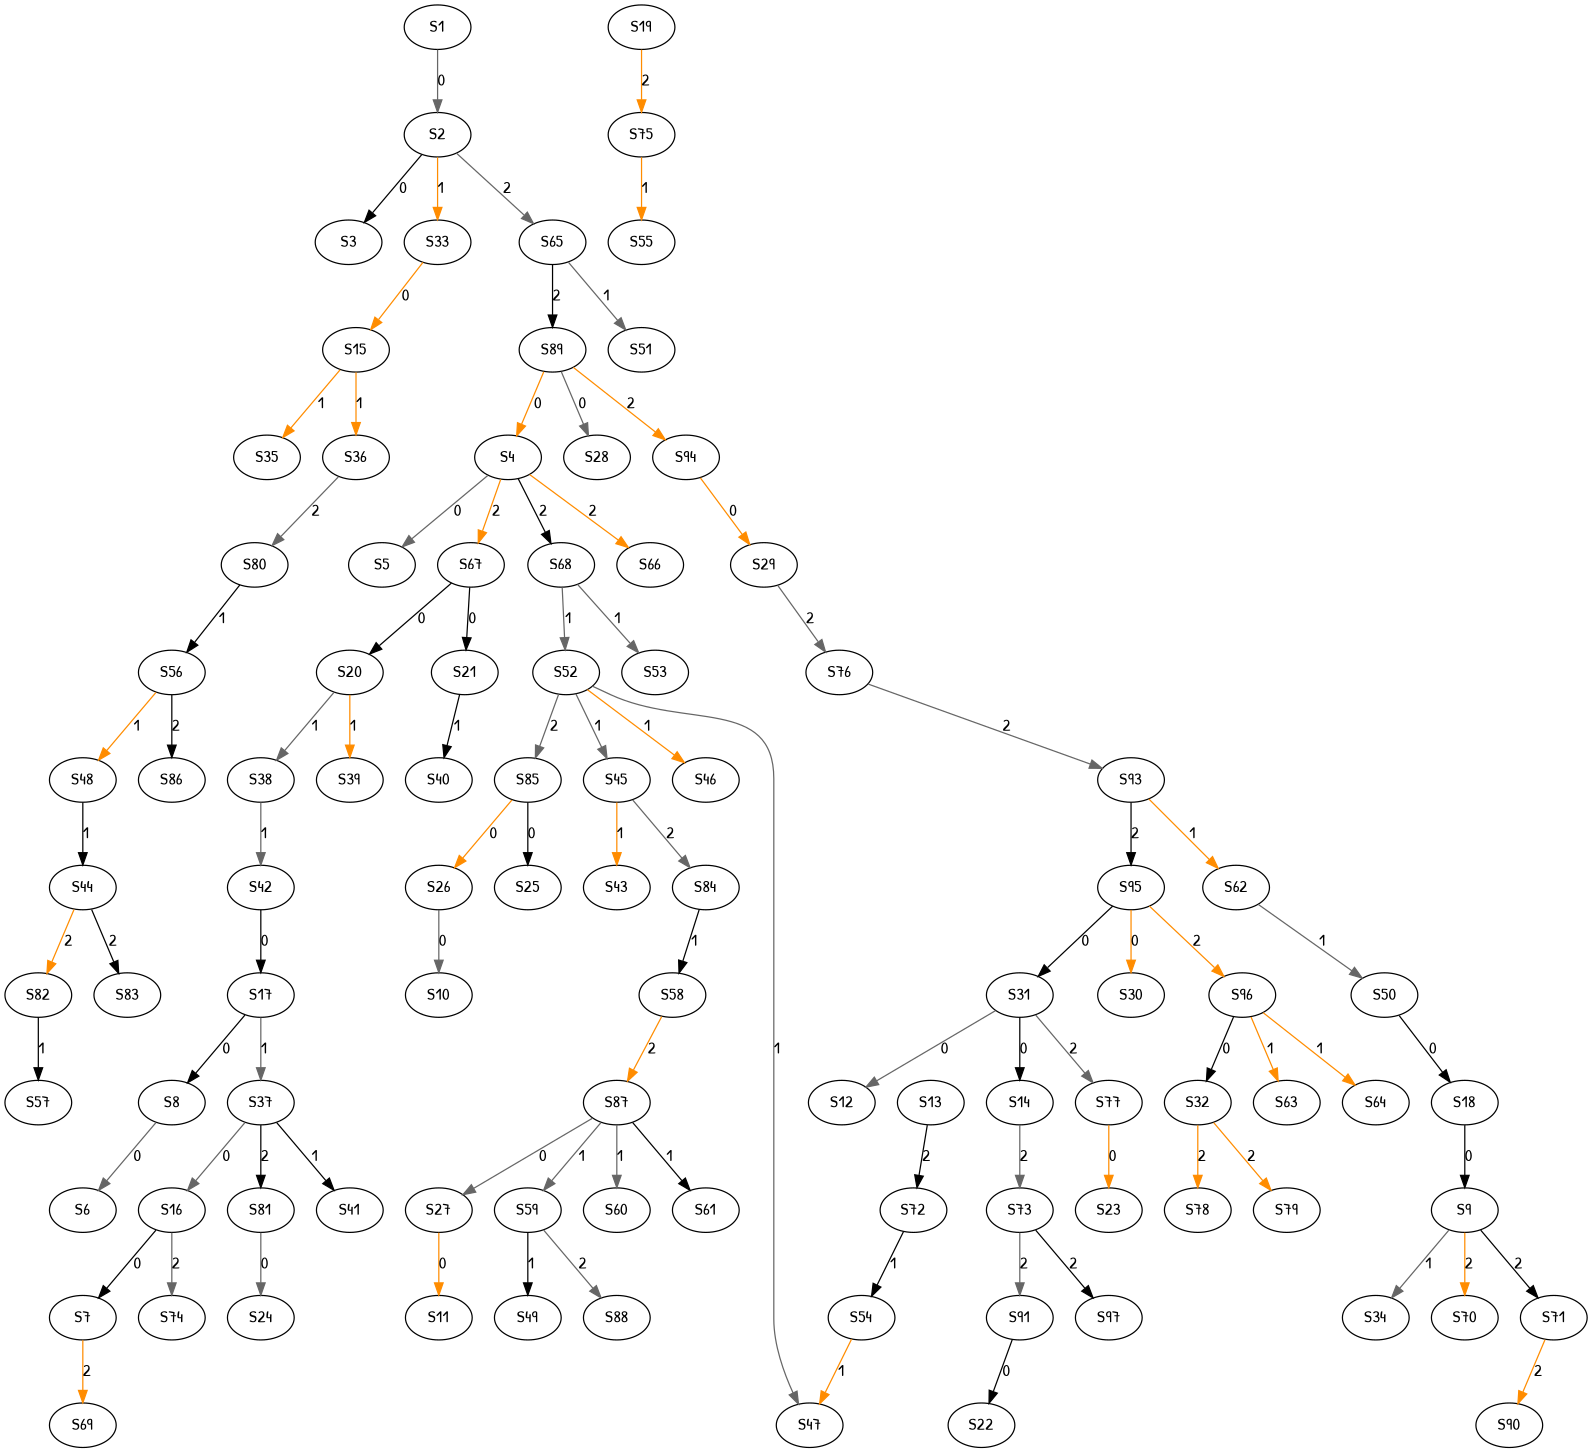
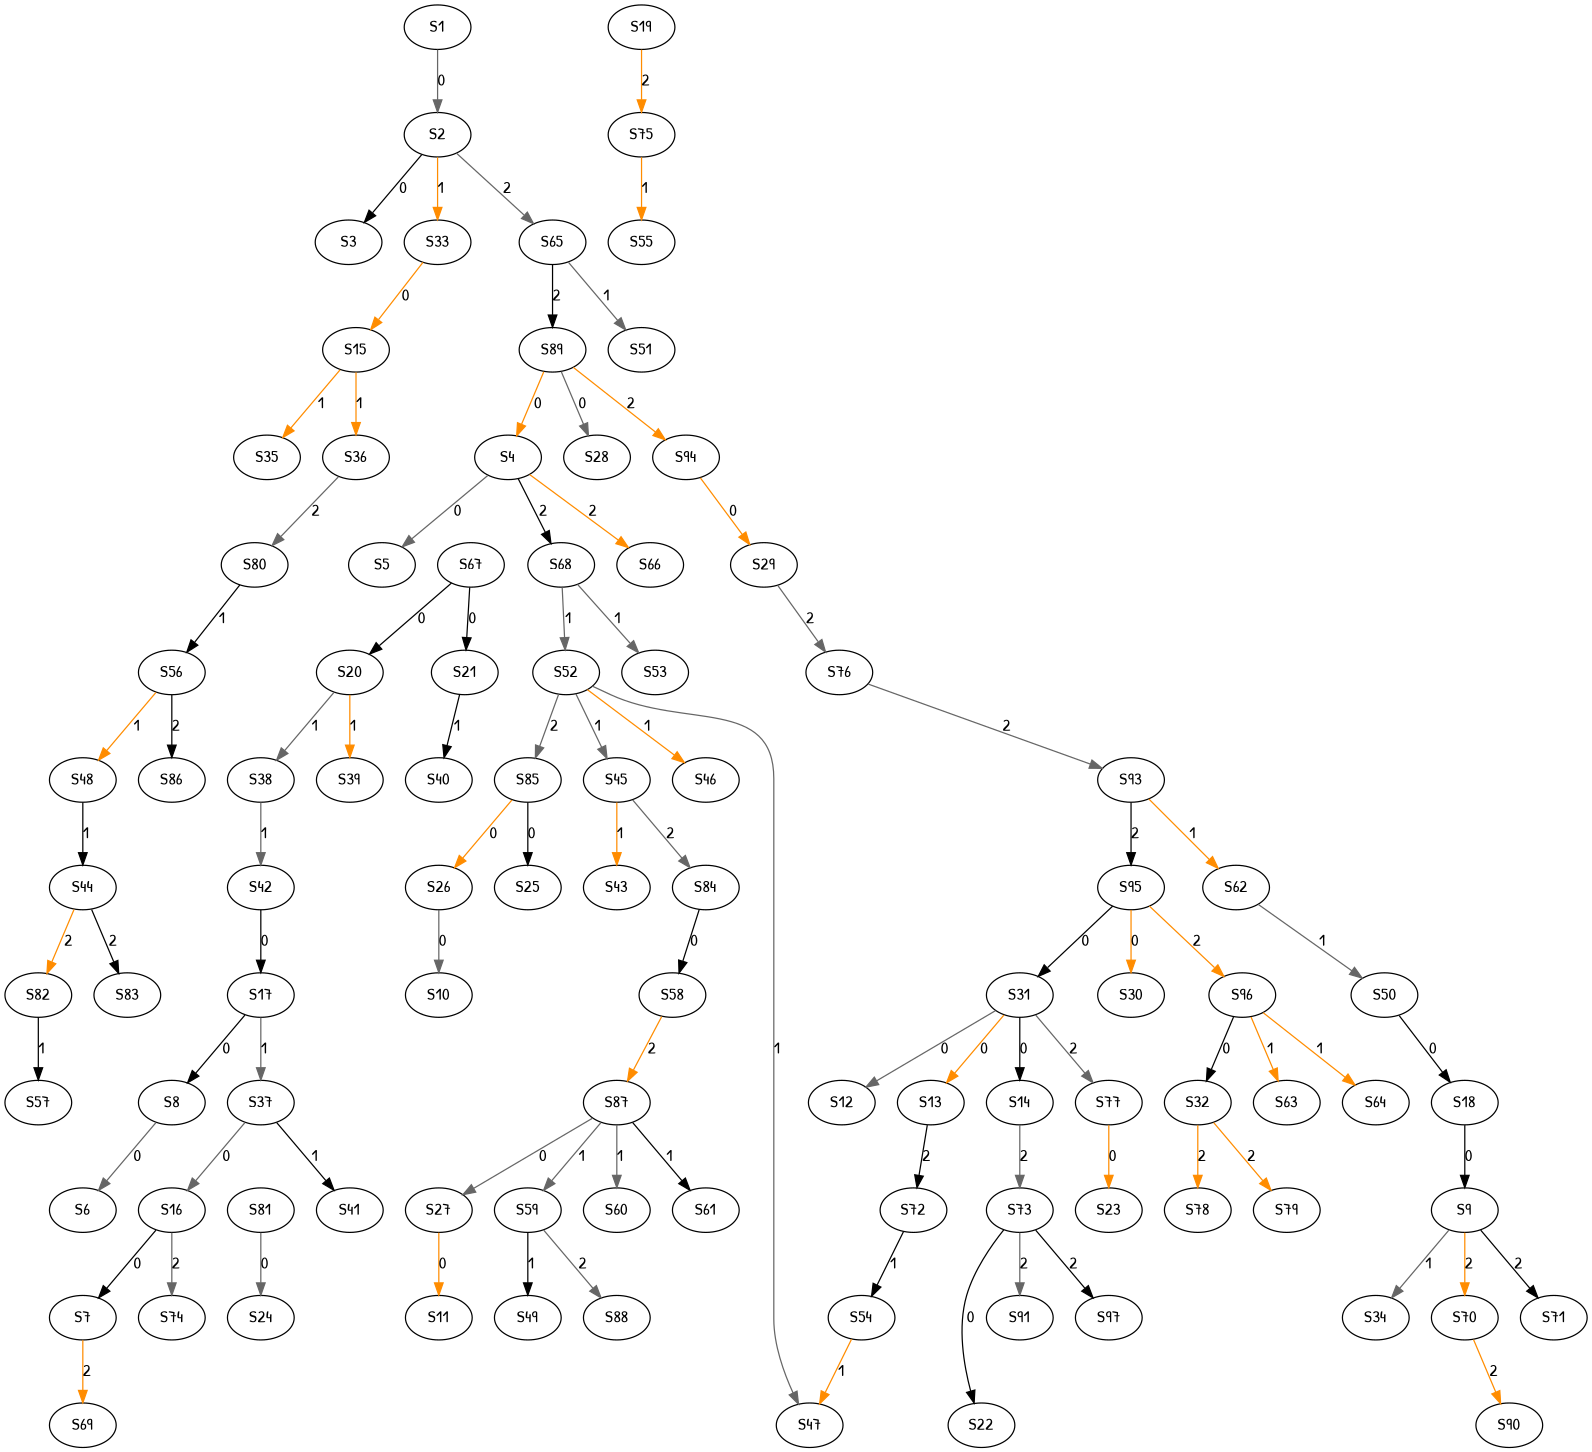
(492, 505) -> none
(695, 941) -> (695, 941)
none -> (979, 1044)
(261, 1150) -> none
(1003, 1366) -> (964, 1306)
(1534, 1366) -> (1485, 1366)
